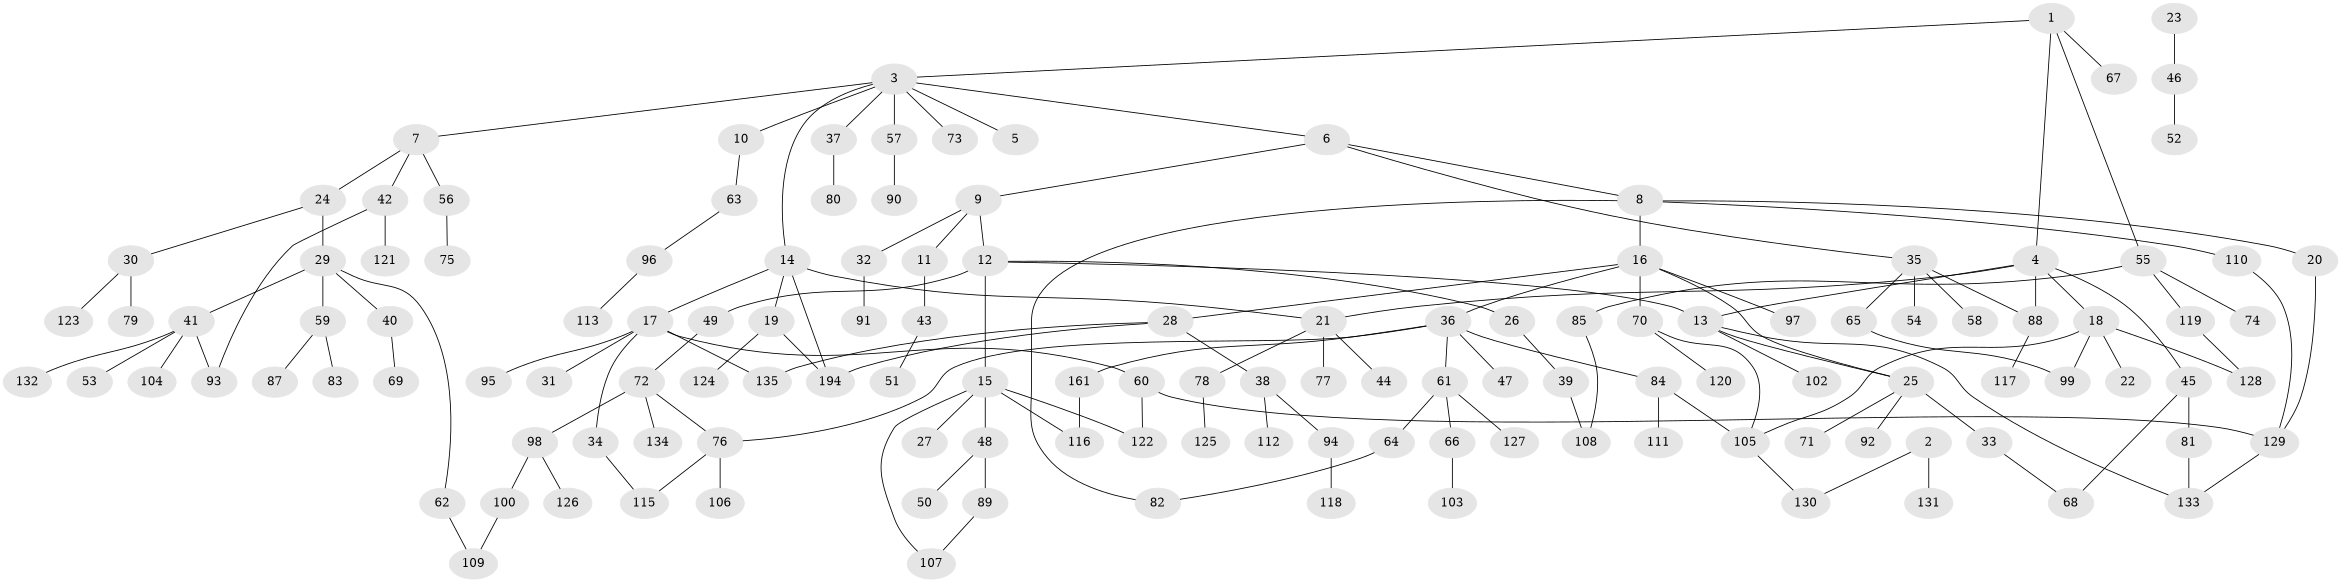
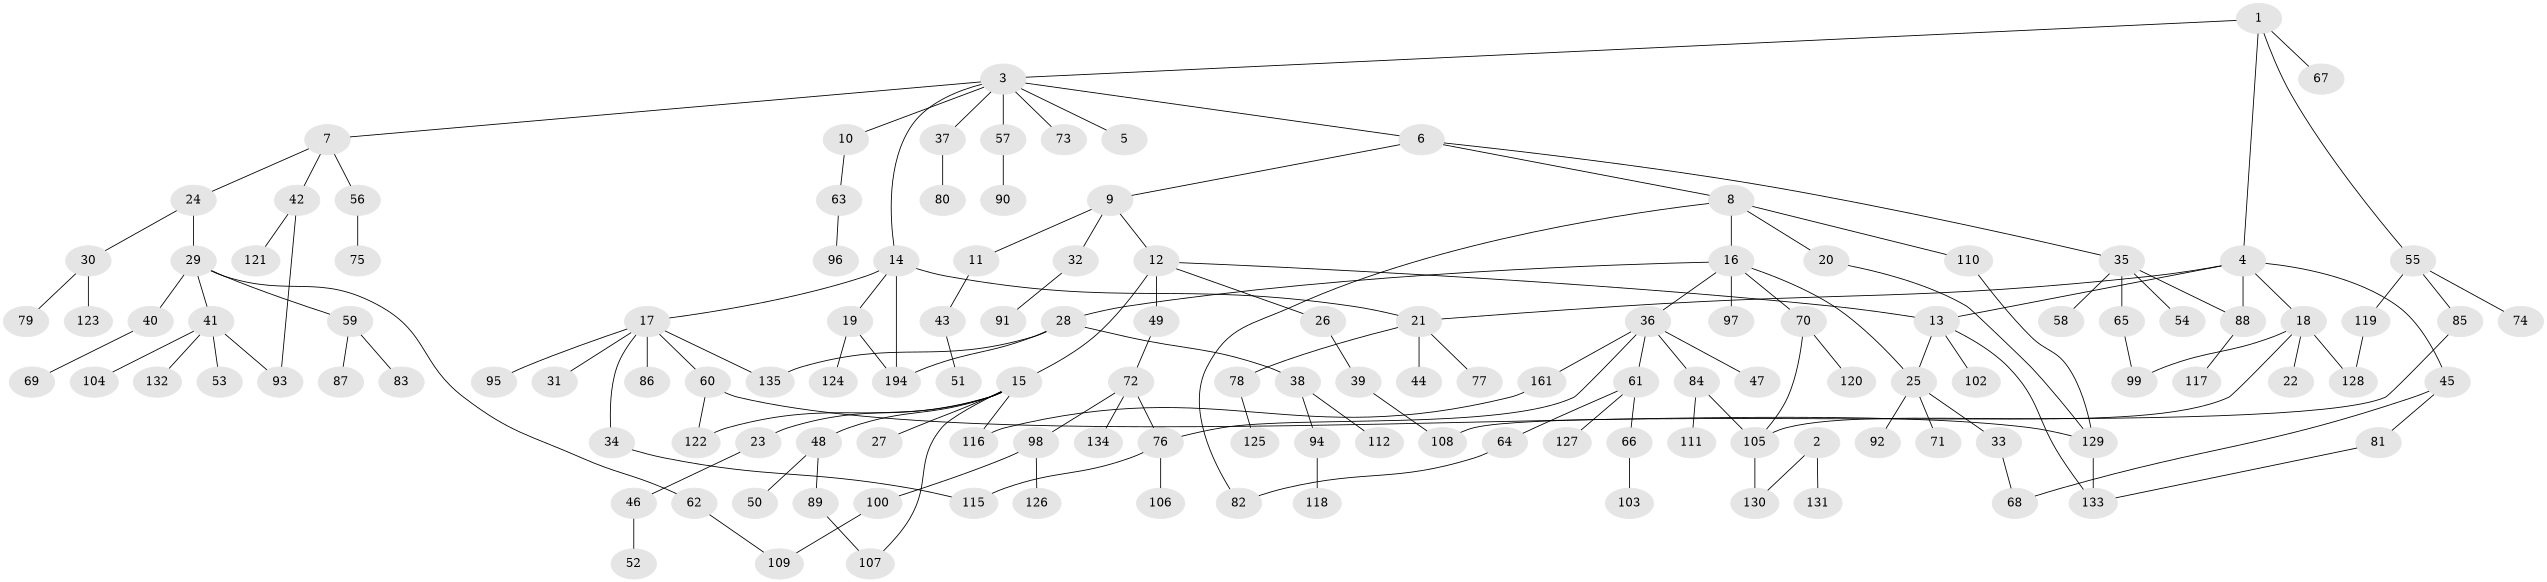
(588, 322) -> none
none -> (647, 382)
none -> (889, 412)
